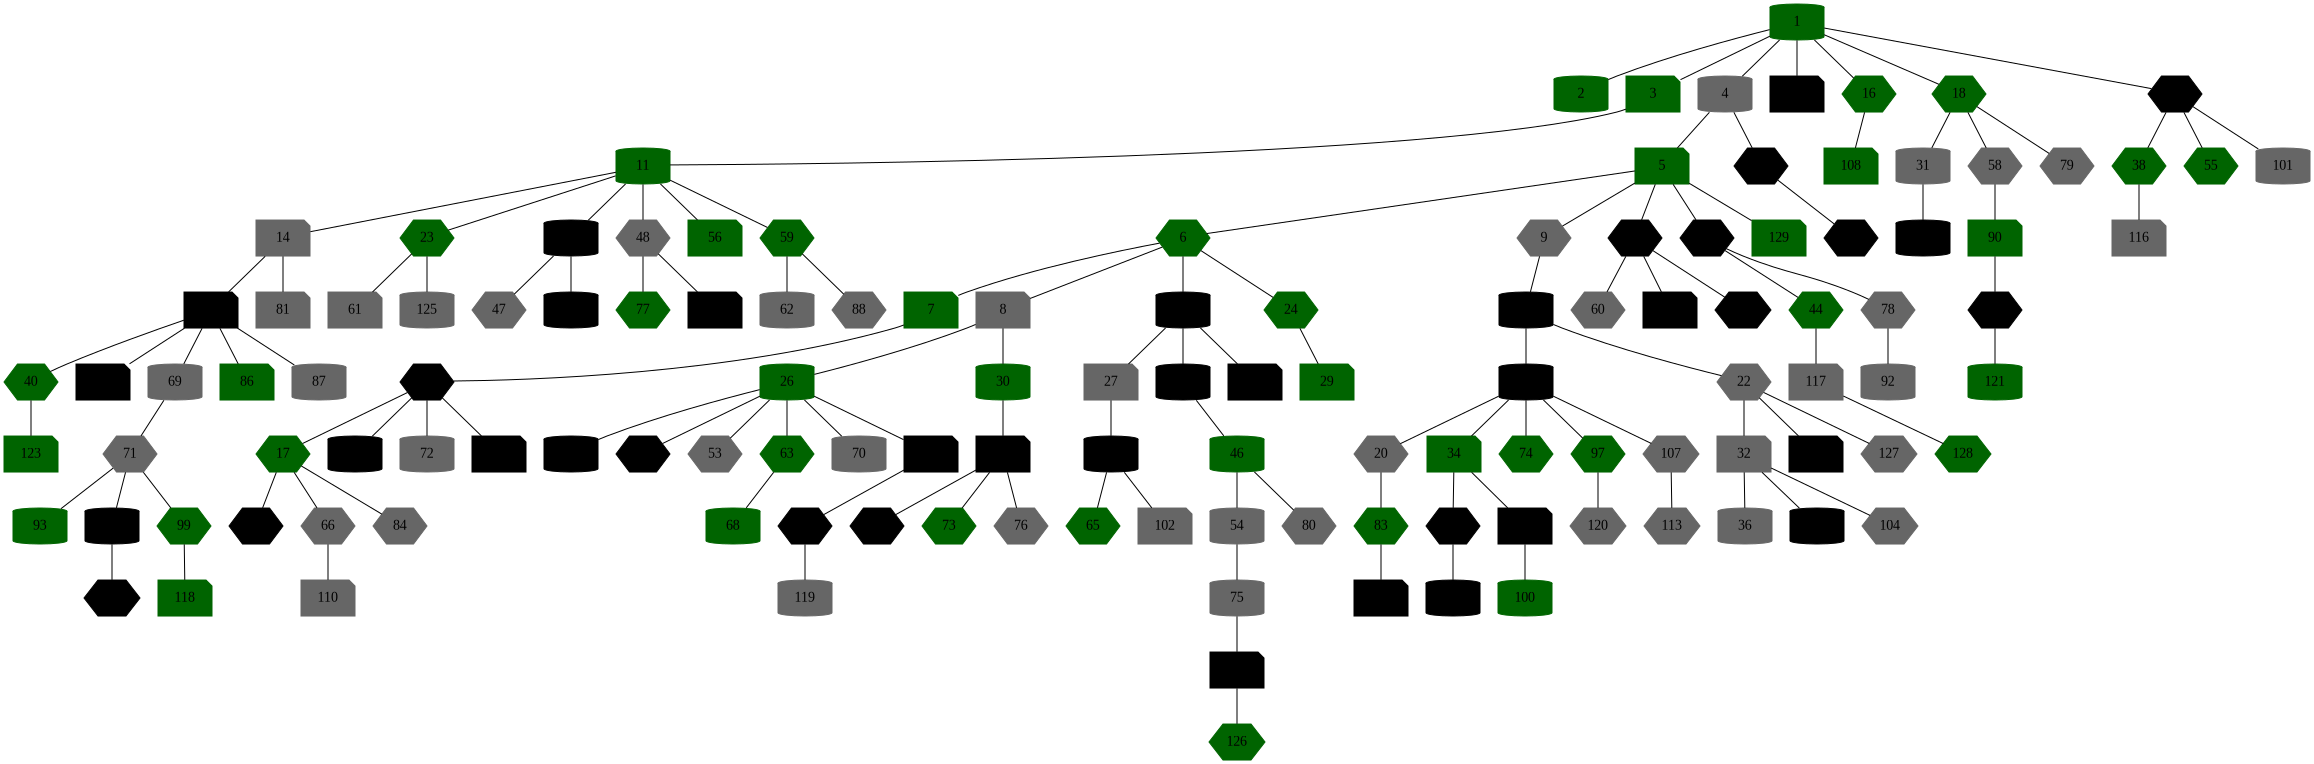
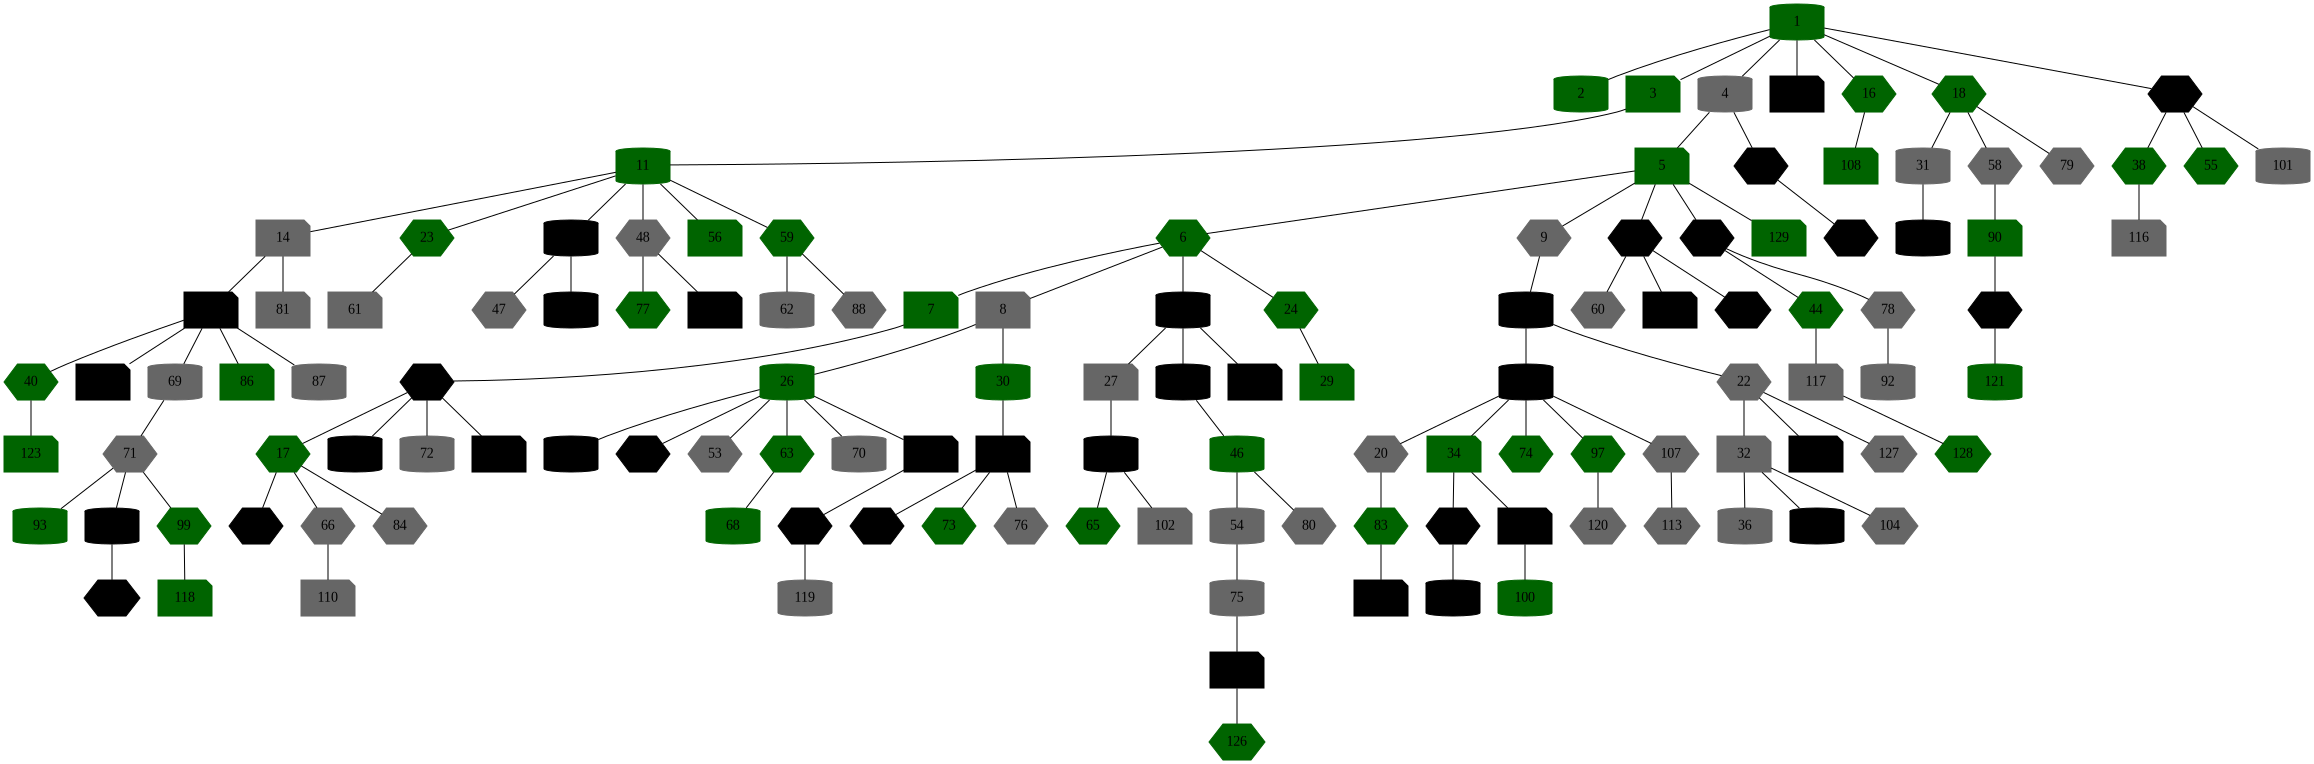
(427, 310) -> none
